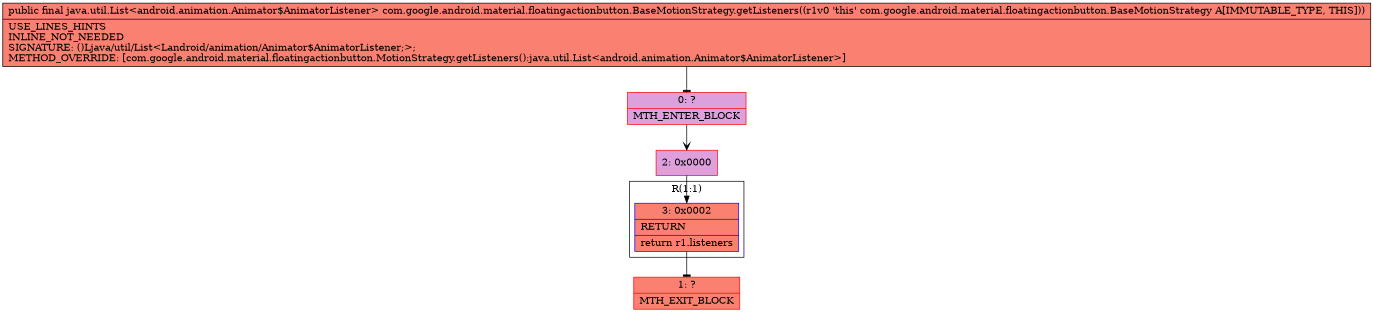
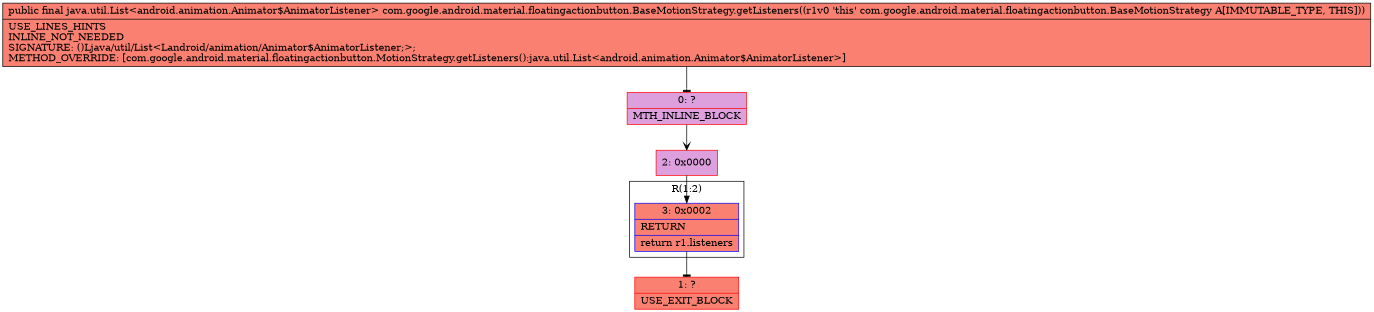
(687, 116) -> (687, 116)
(687, 189) -> (687, 189)
(687, 301) -> (687, 301)
